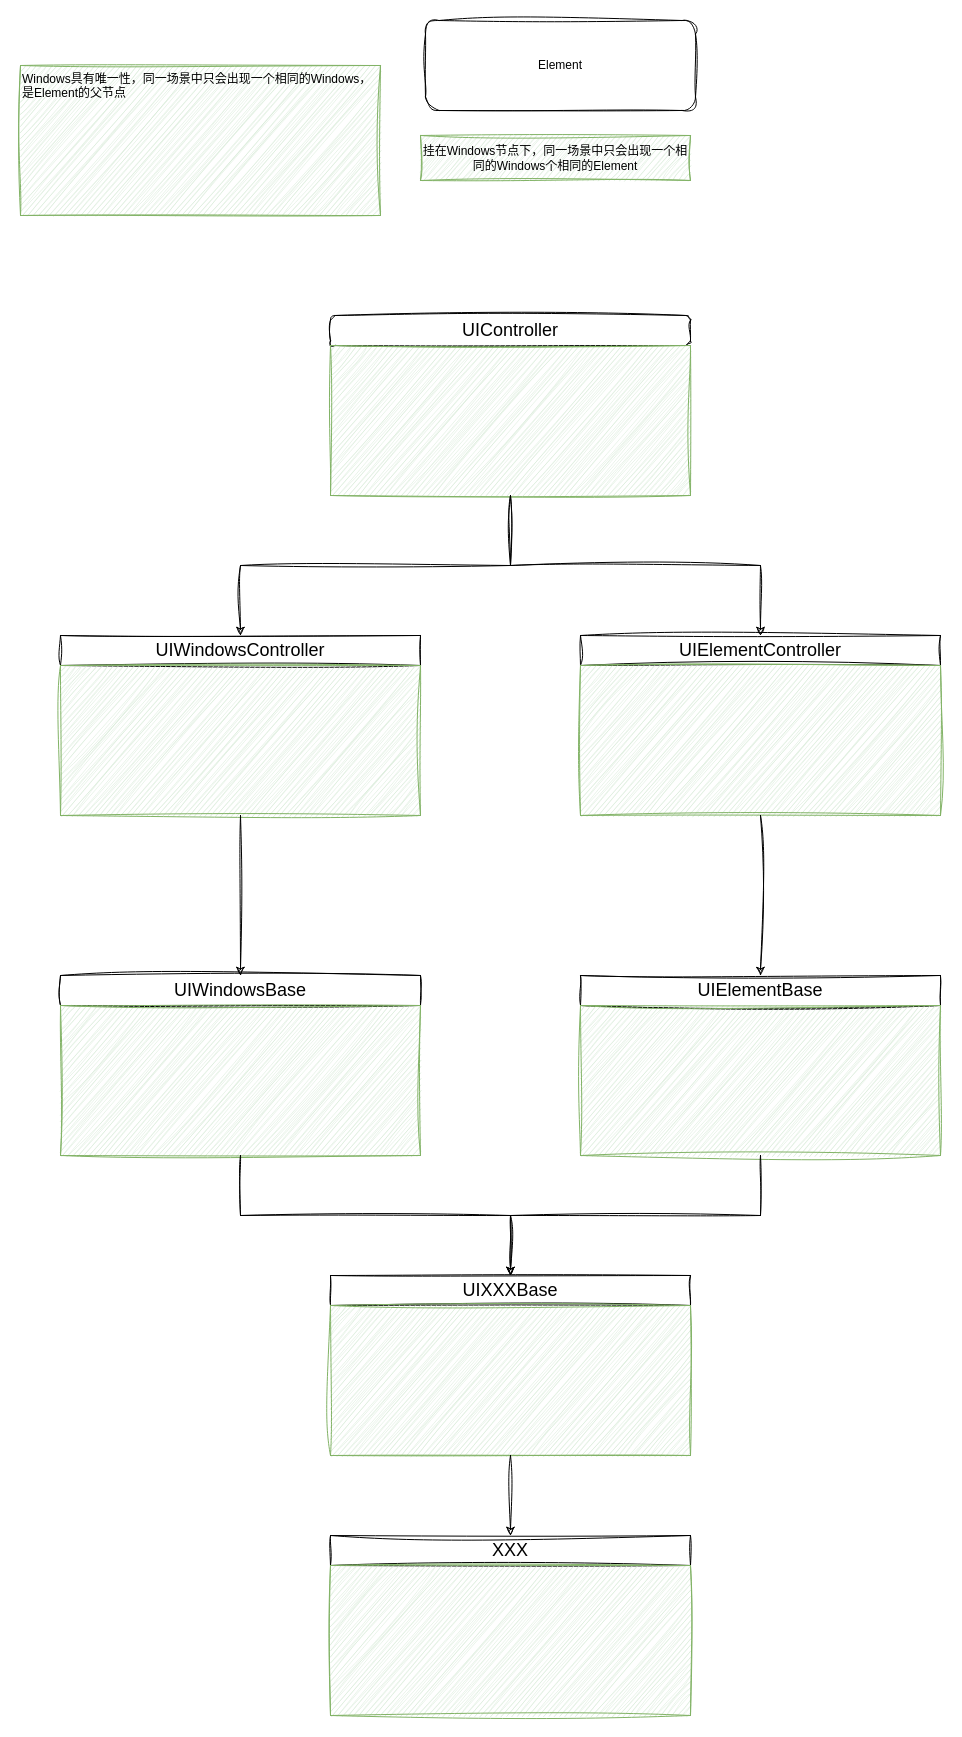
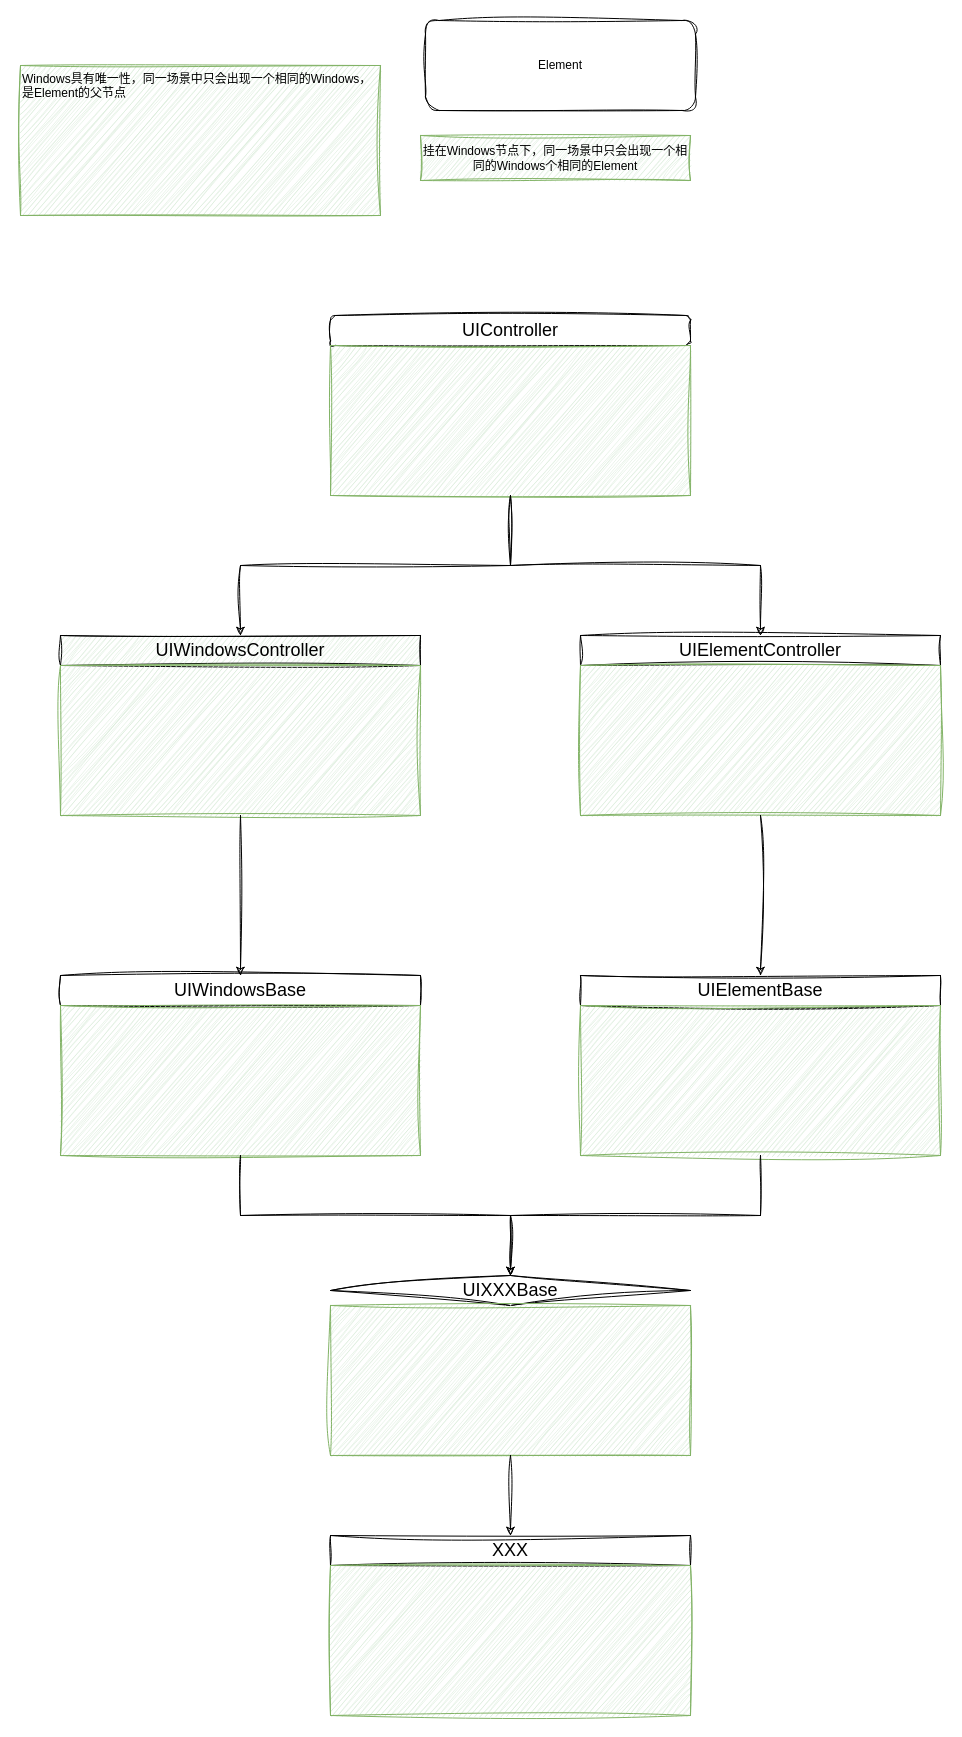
(241, 651) -> (241, 651)
(511, 1291) -> (511, 1291)
